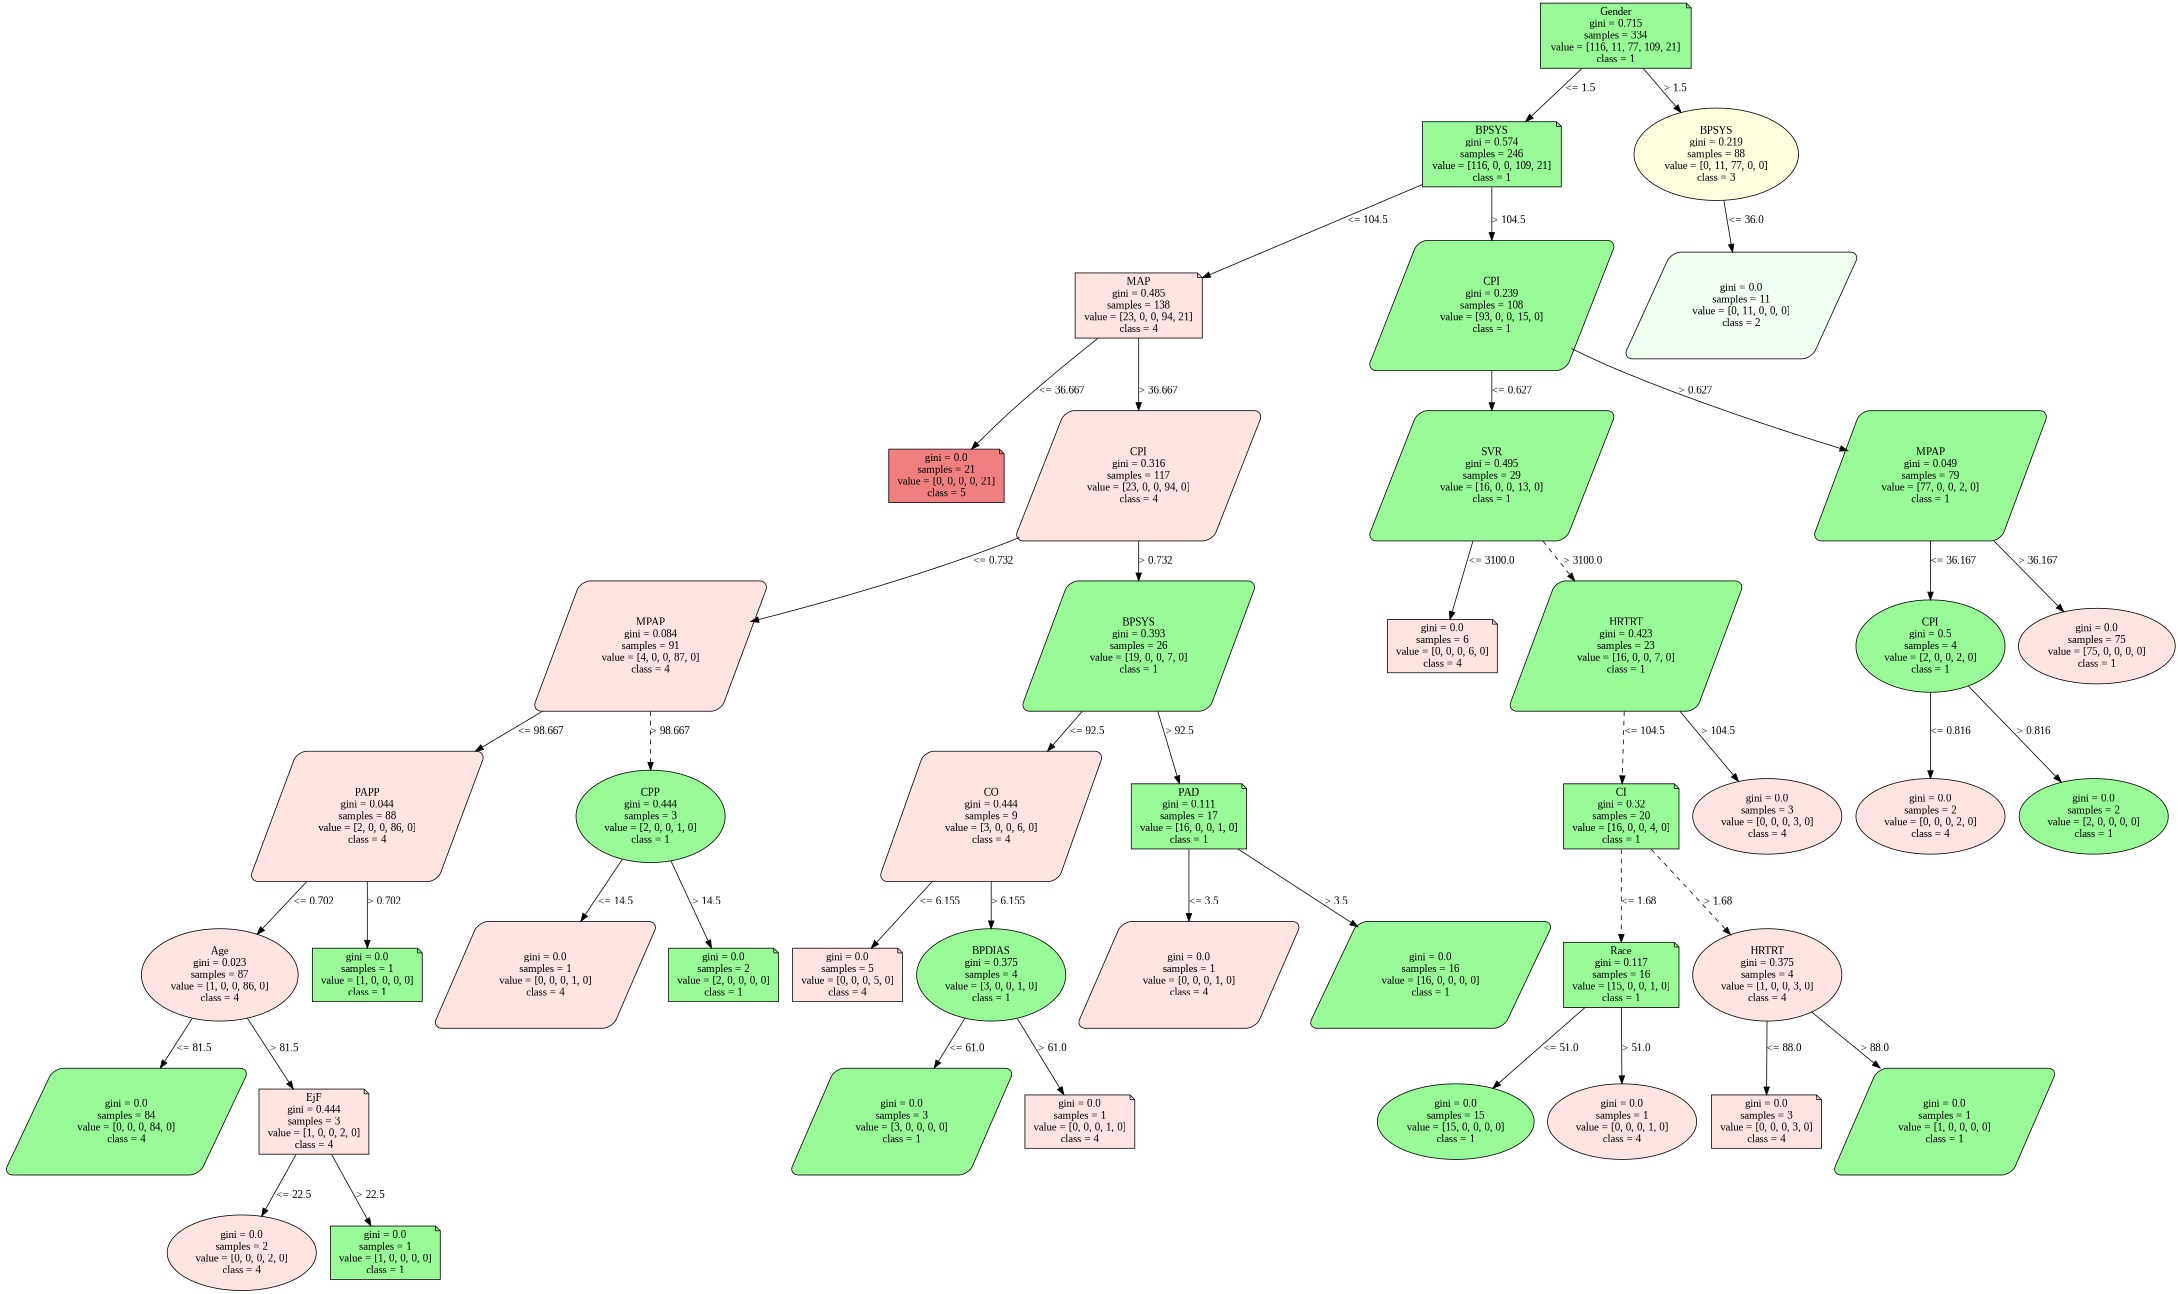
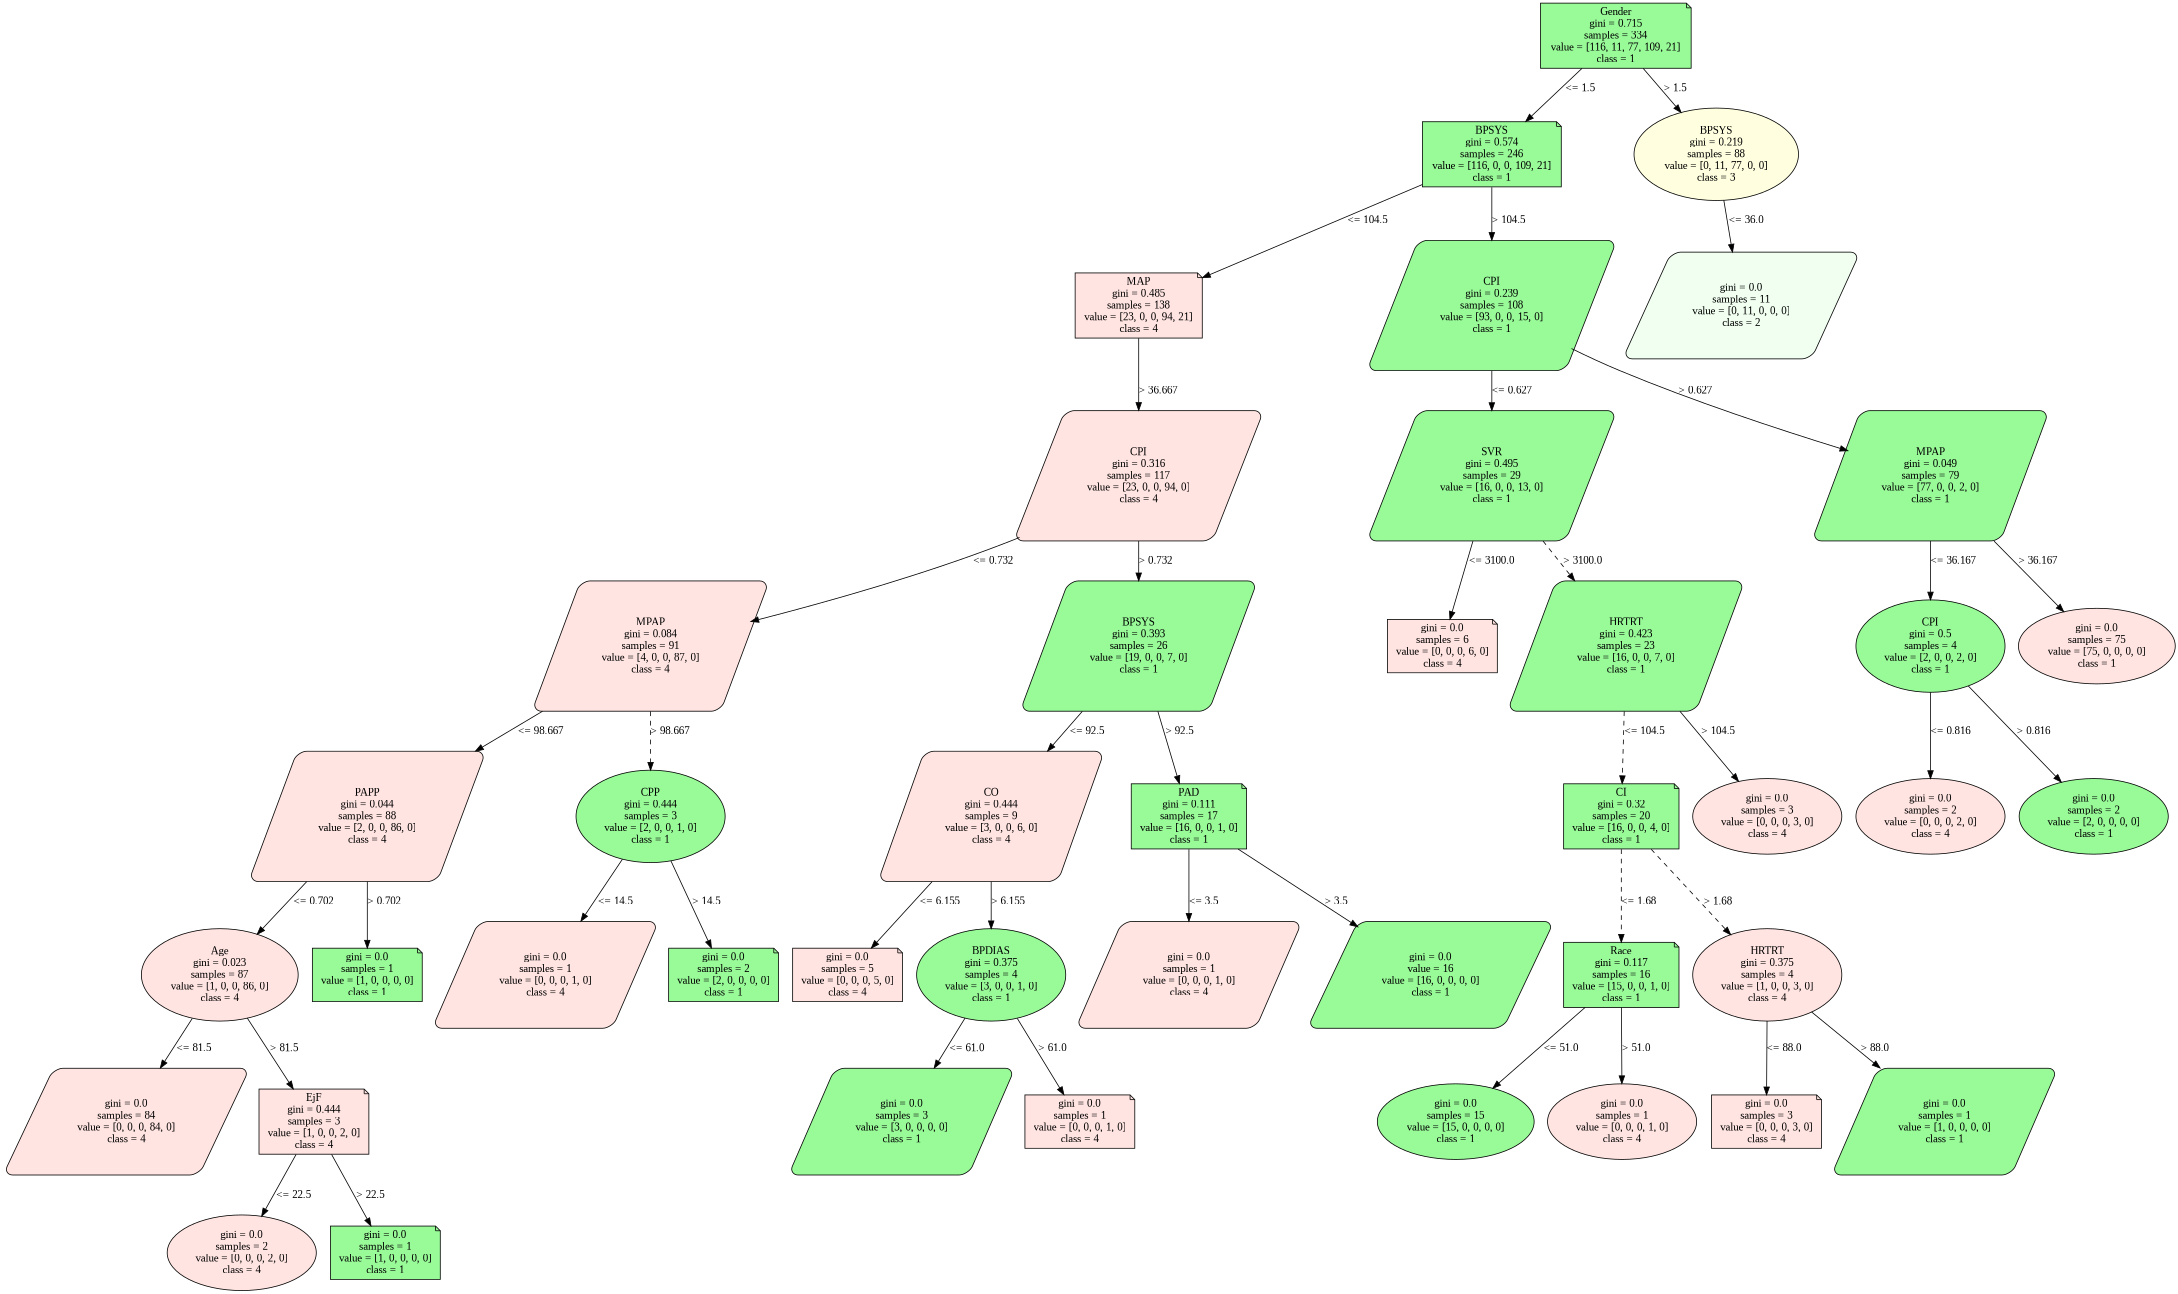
(946, 476) -> none
(1431, 975) -> (1431, 975)
(126, 1122) -> (126, 1122)
